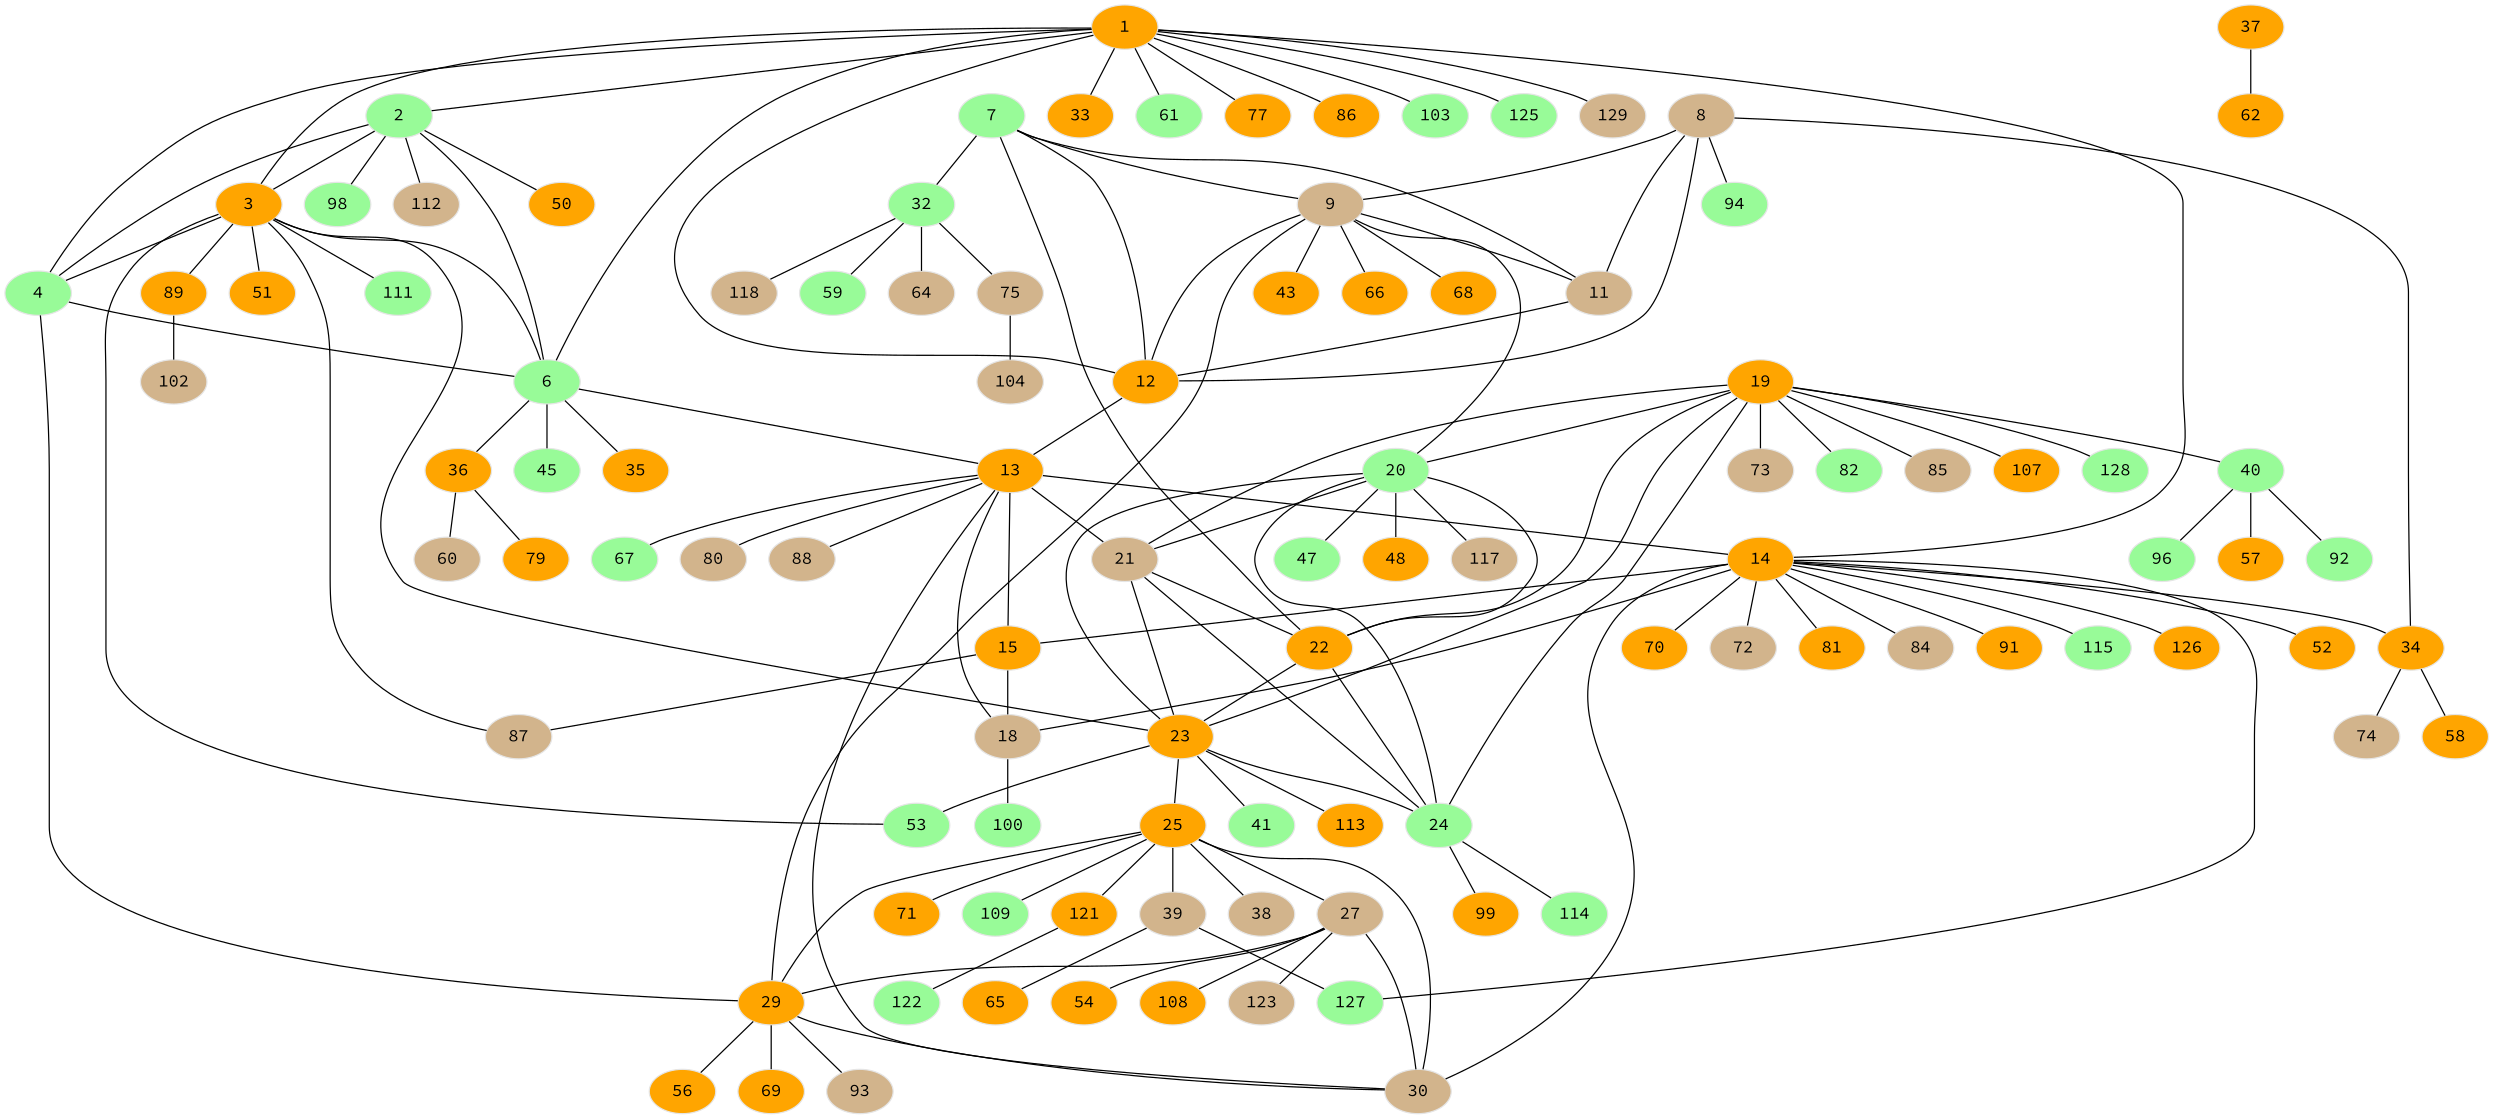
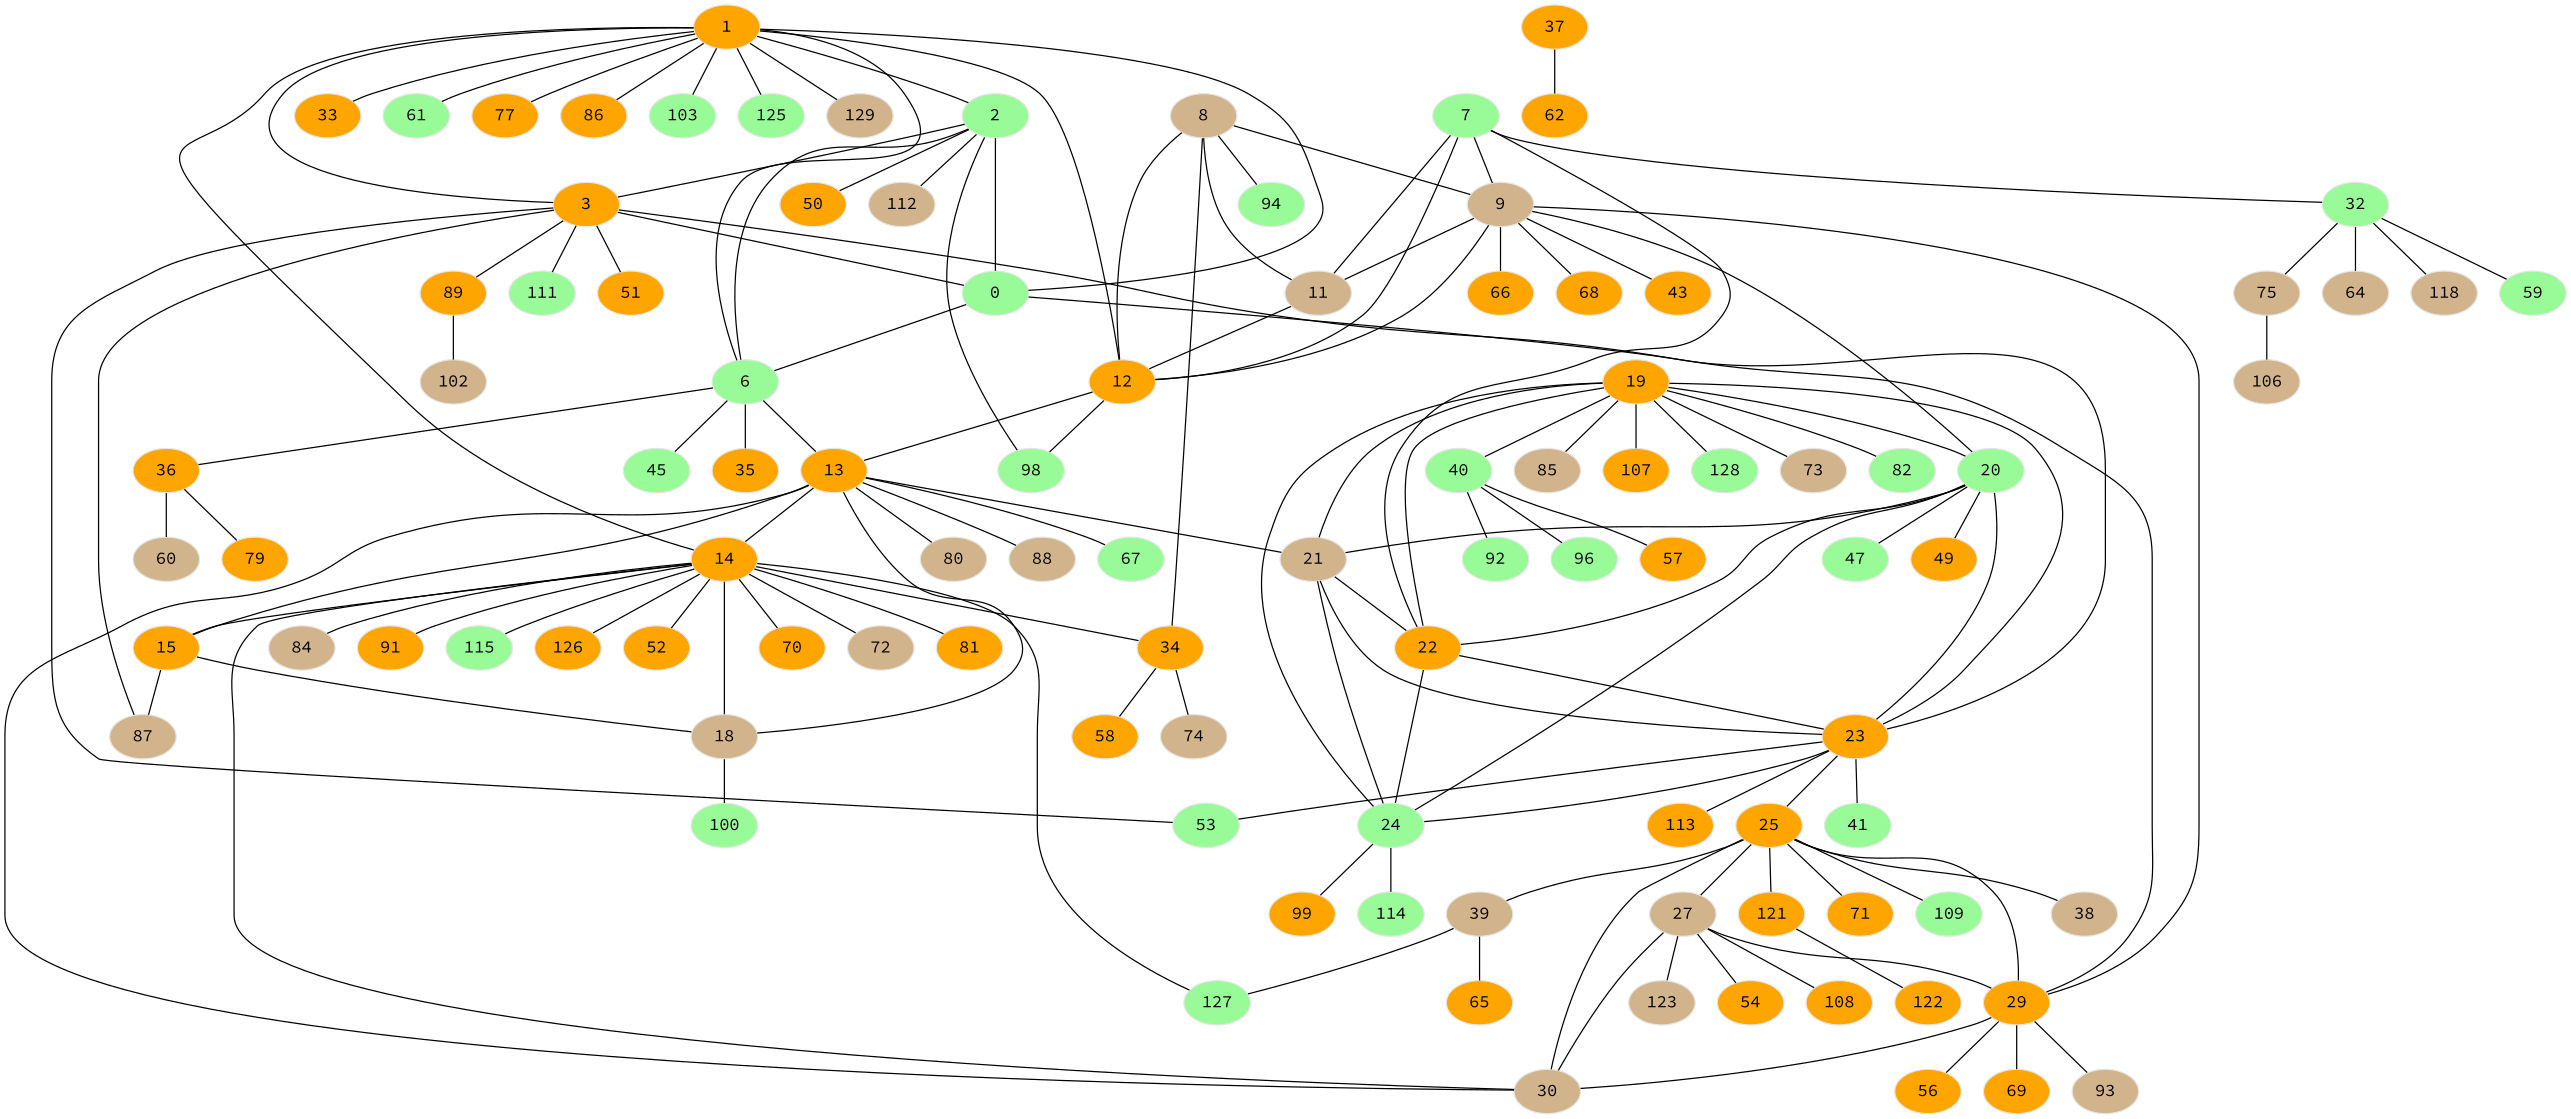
(434, 246) -> none
(38, 293) -> (995, 293)
(1010, 382) -> (2267, 382)
none -> (1077, 426)
(1396, 559) -> (1944, 559)
(1484, 559) -> none
(907, 1003) -> (1928, 1003)
